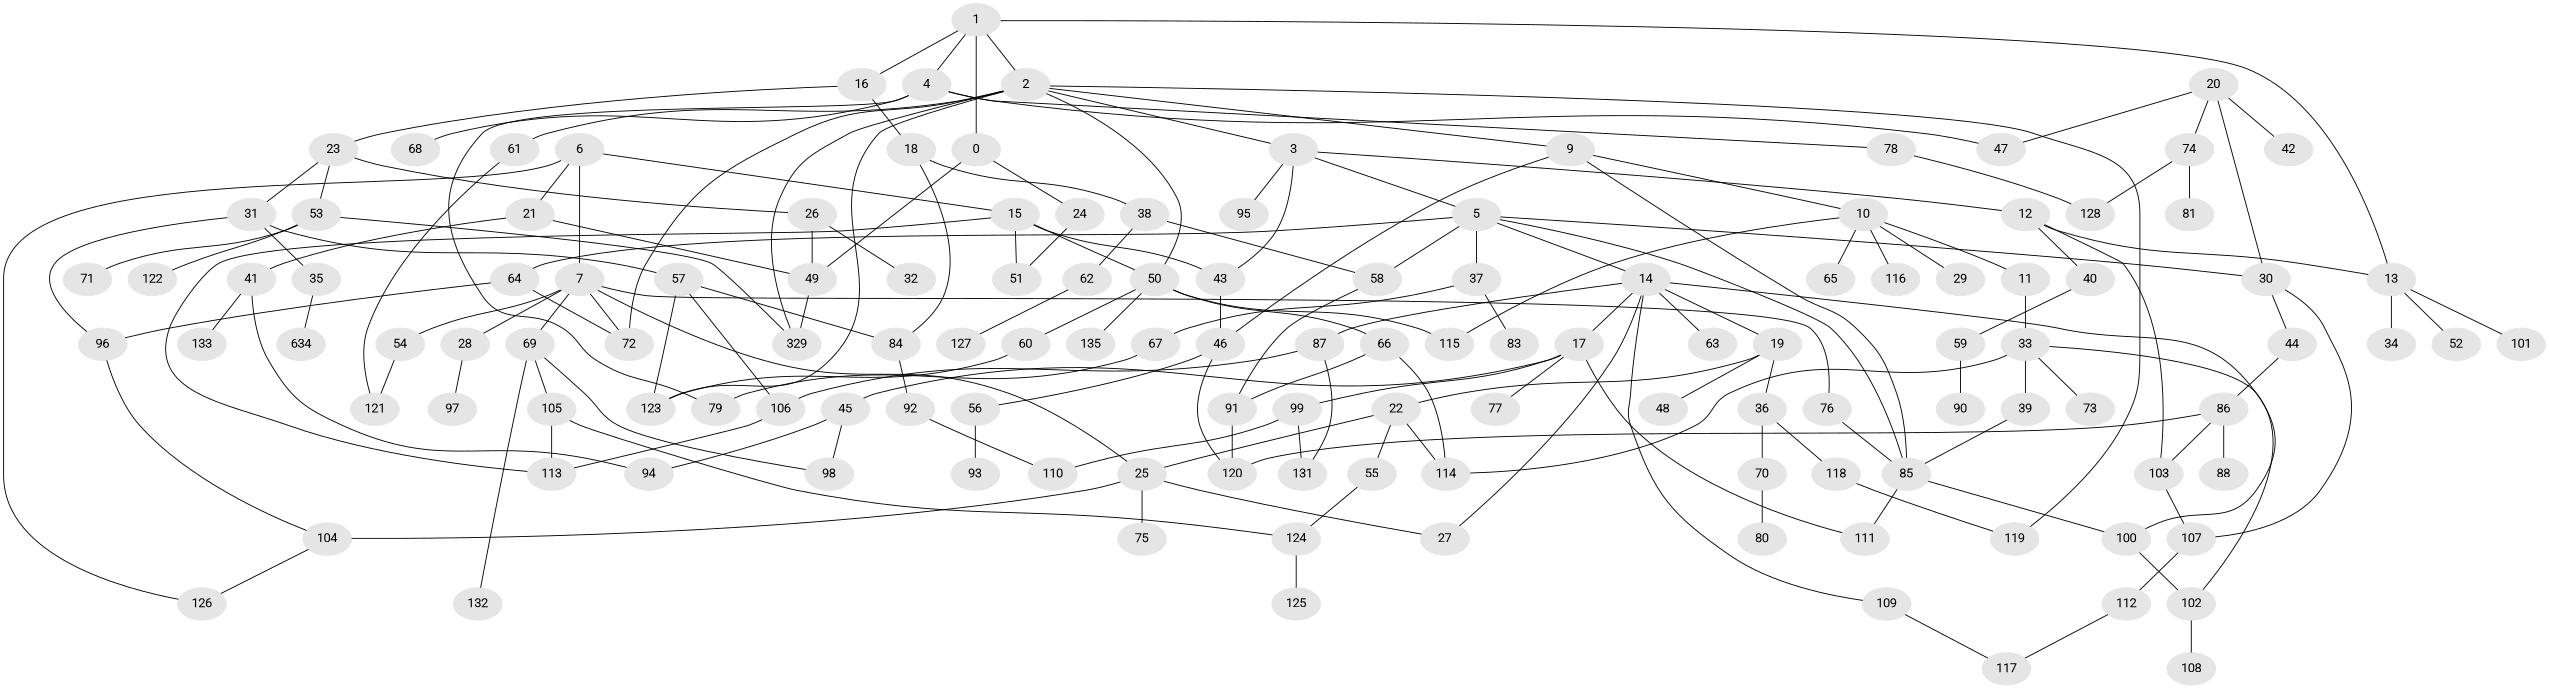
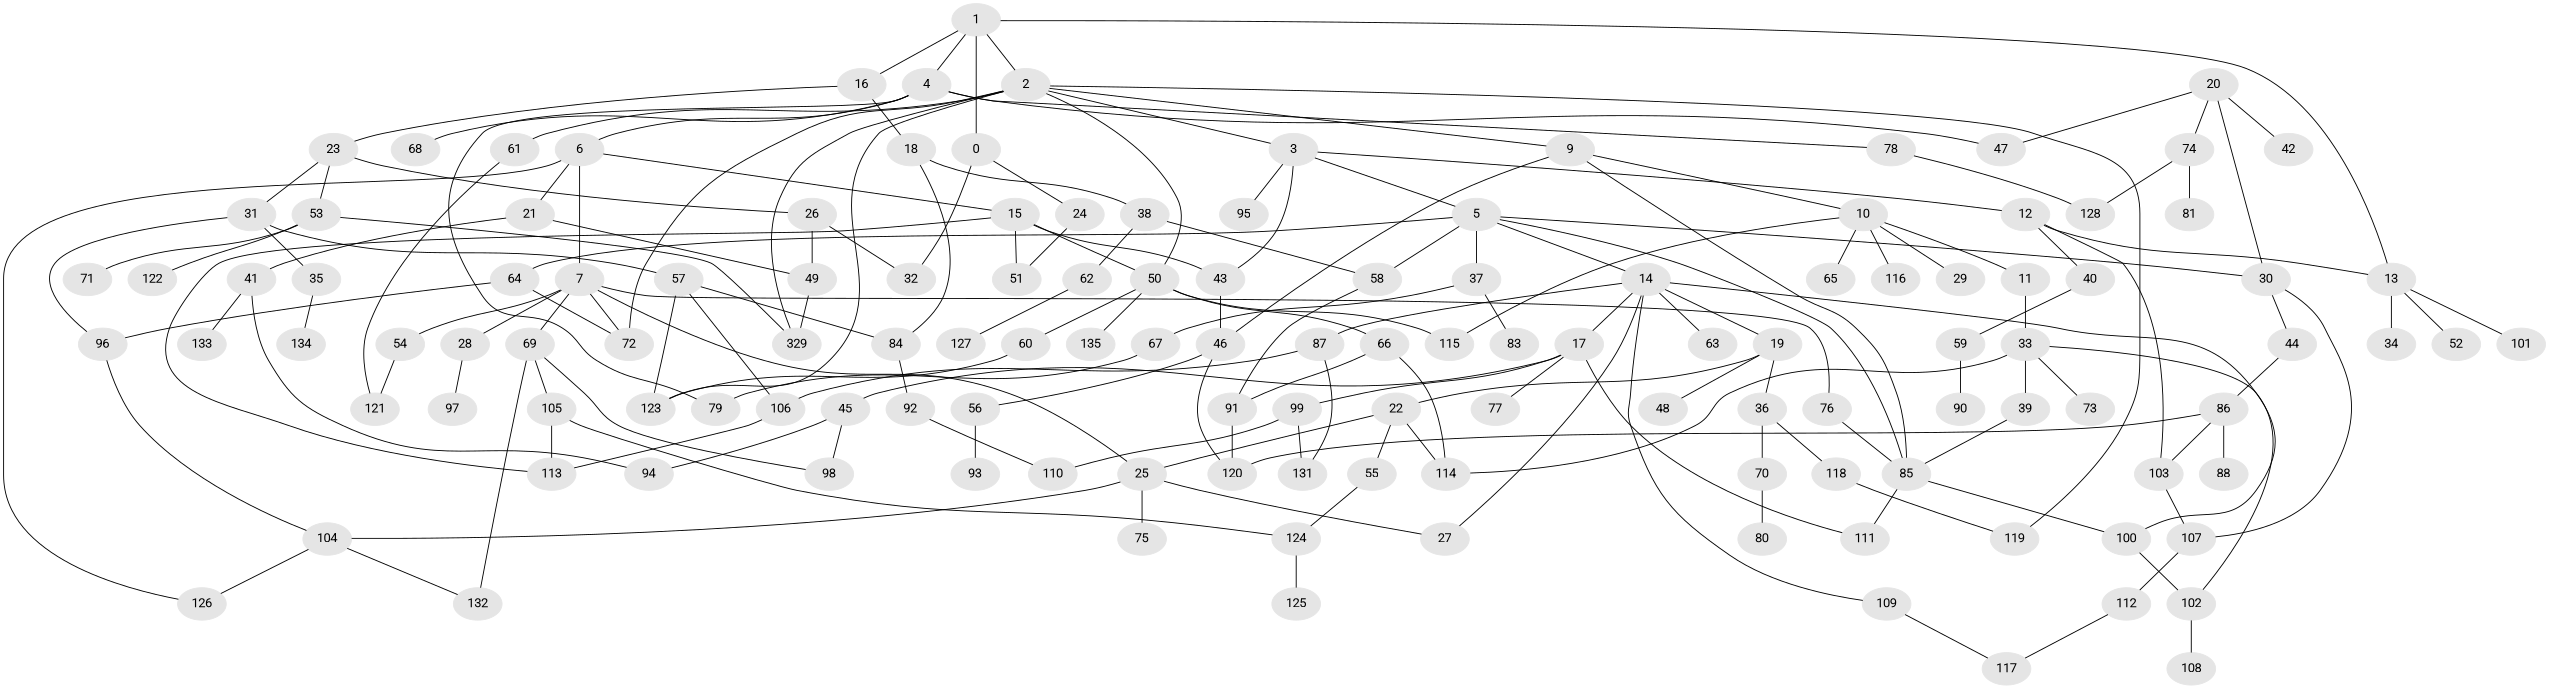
none -> (754, 118)
(894, 214) -> (952, 215)
(301, 344) -> (301, 344)
none -> (402, 571)
